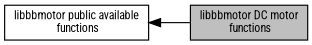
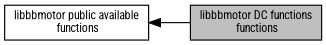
(249, 23) -> (256, 23)
